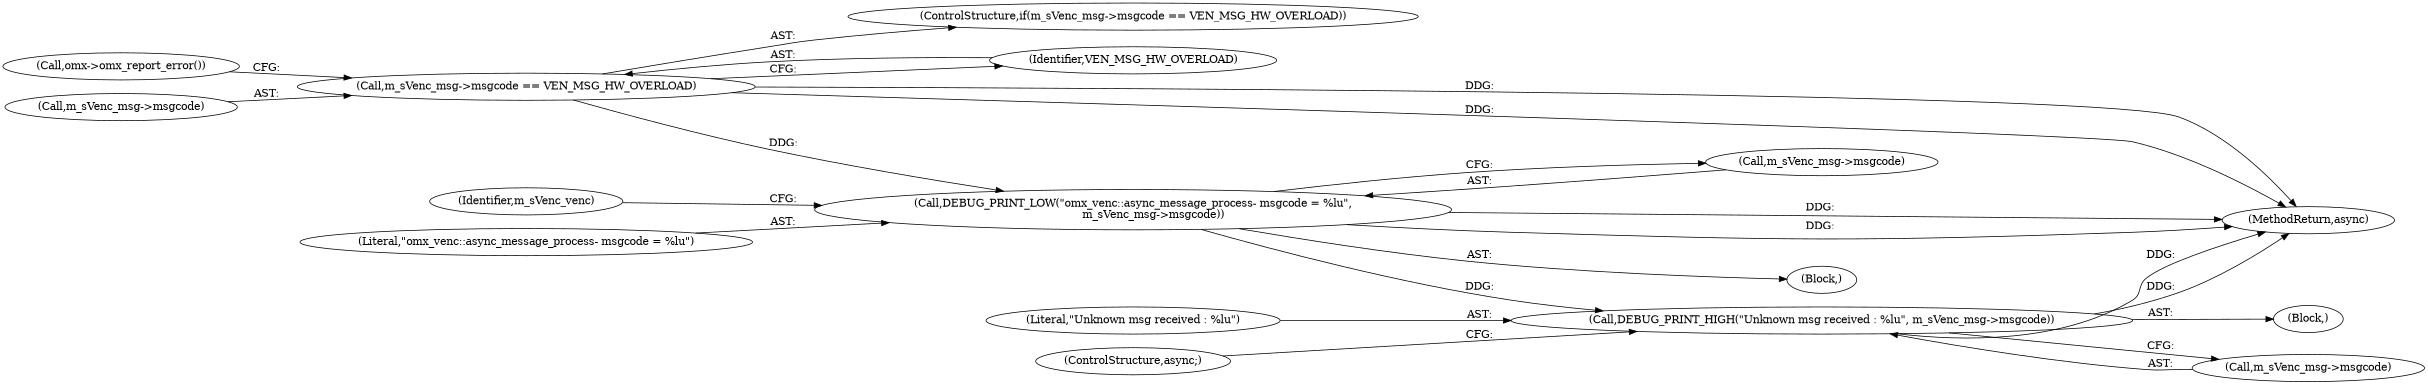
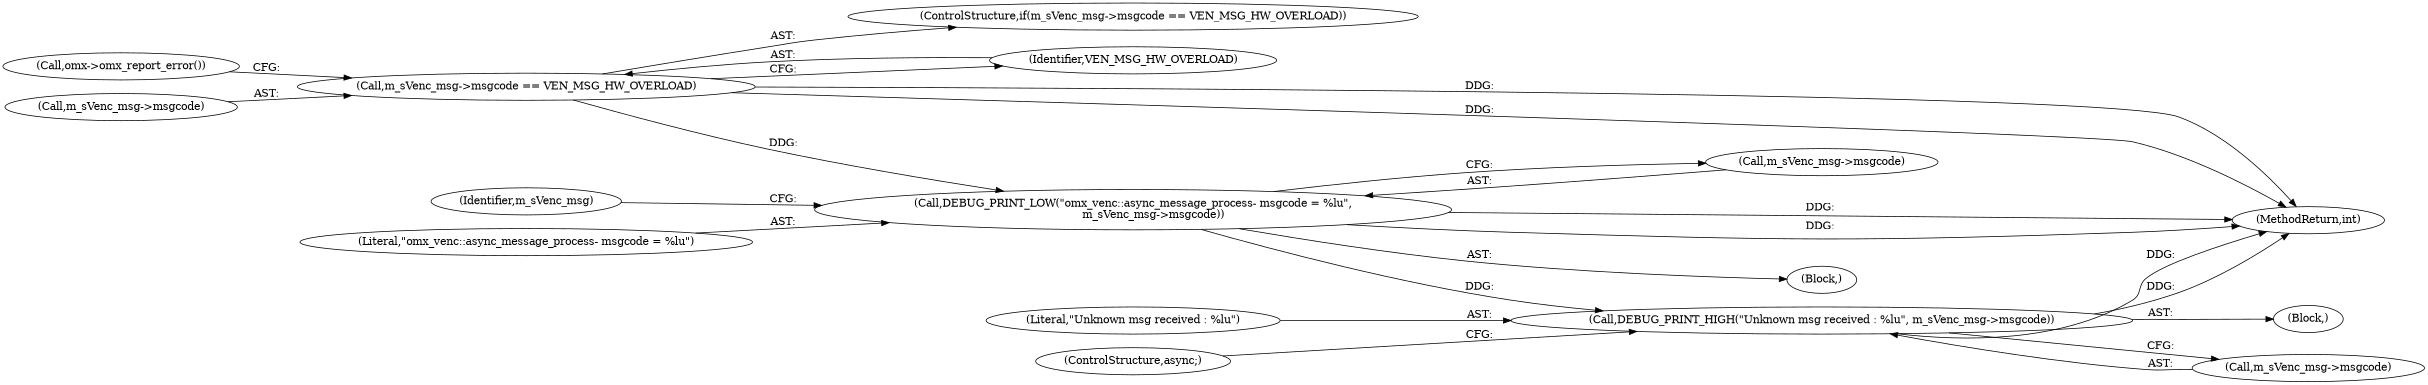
(526, 201) -> (526, 201)
(2308, 220) -> (2308, 220)
